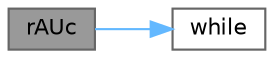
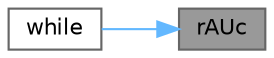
(123, 29) -> (129, 29)
